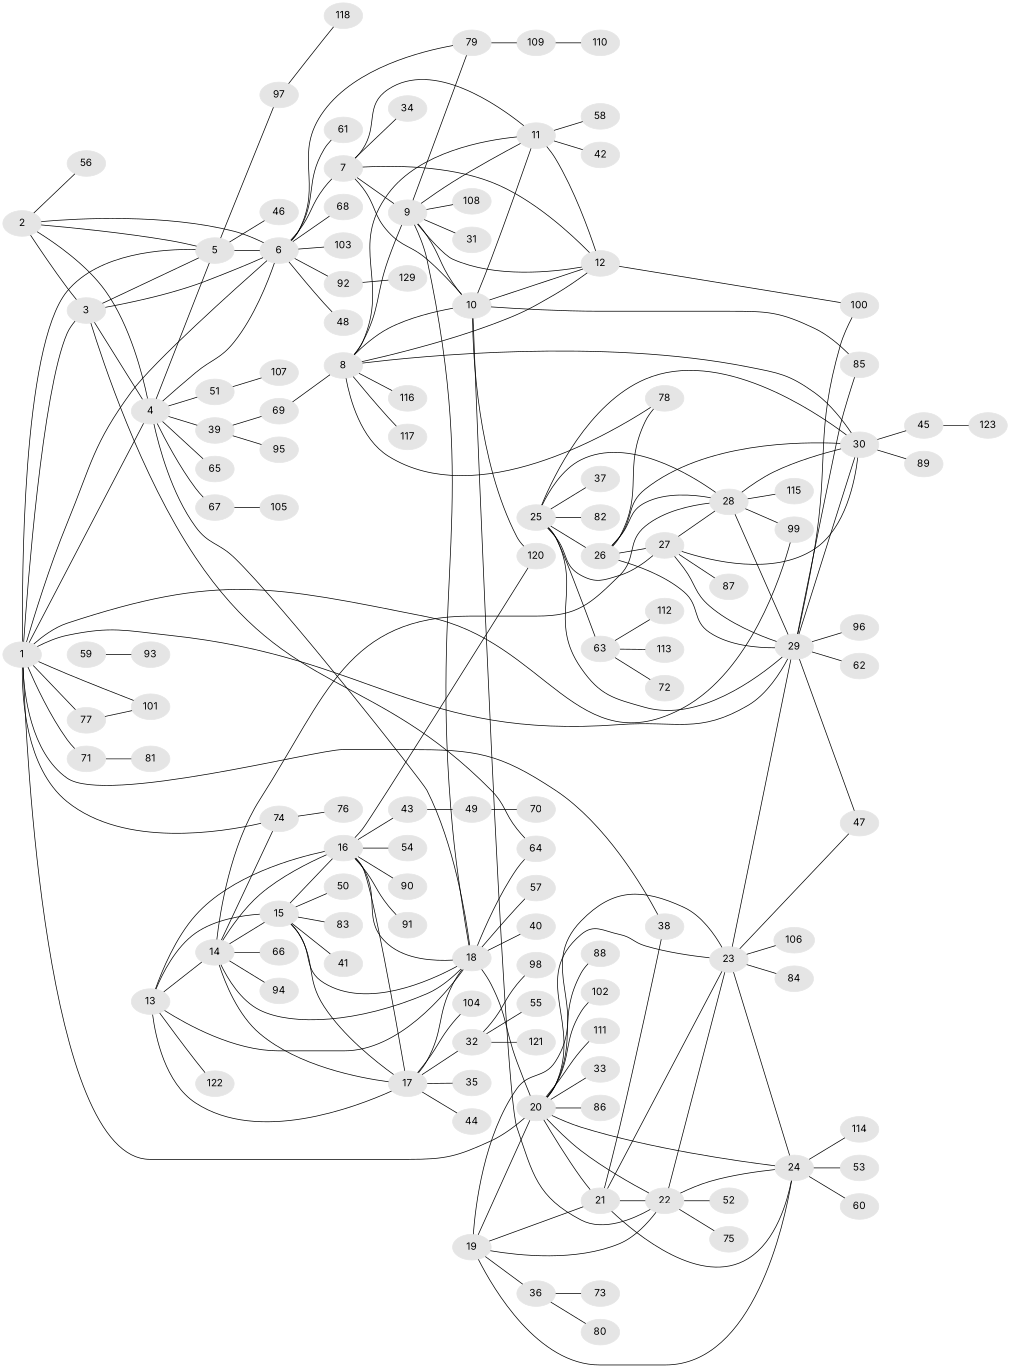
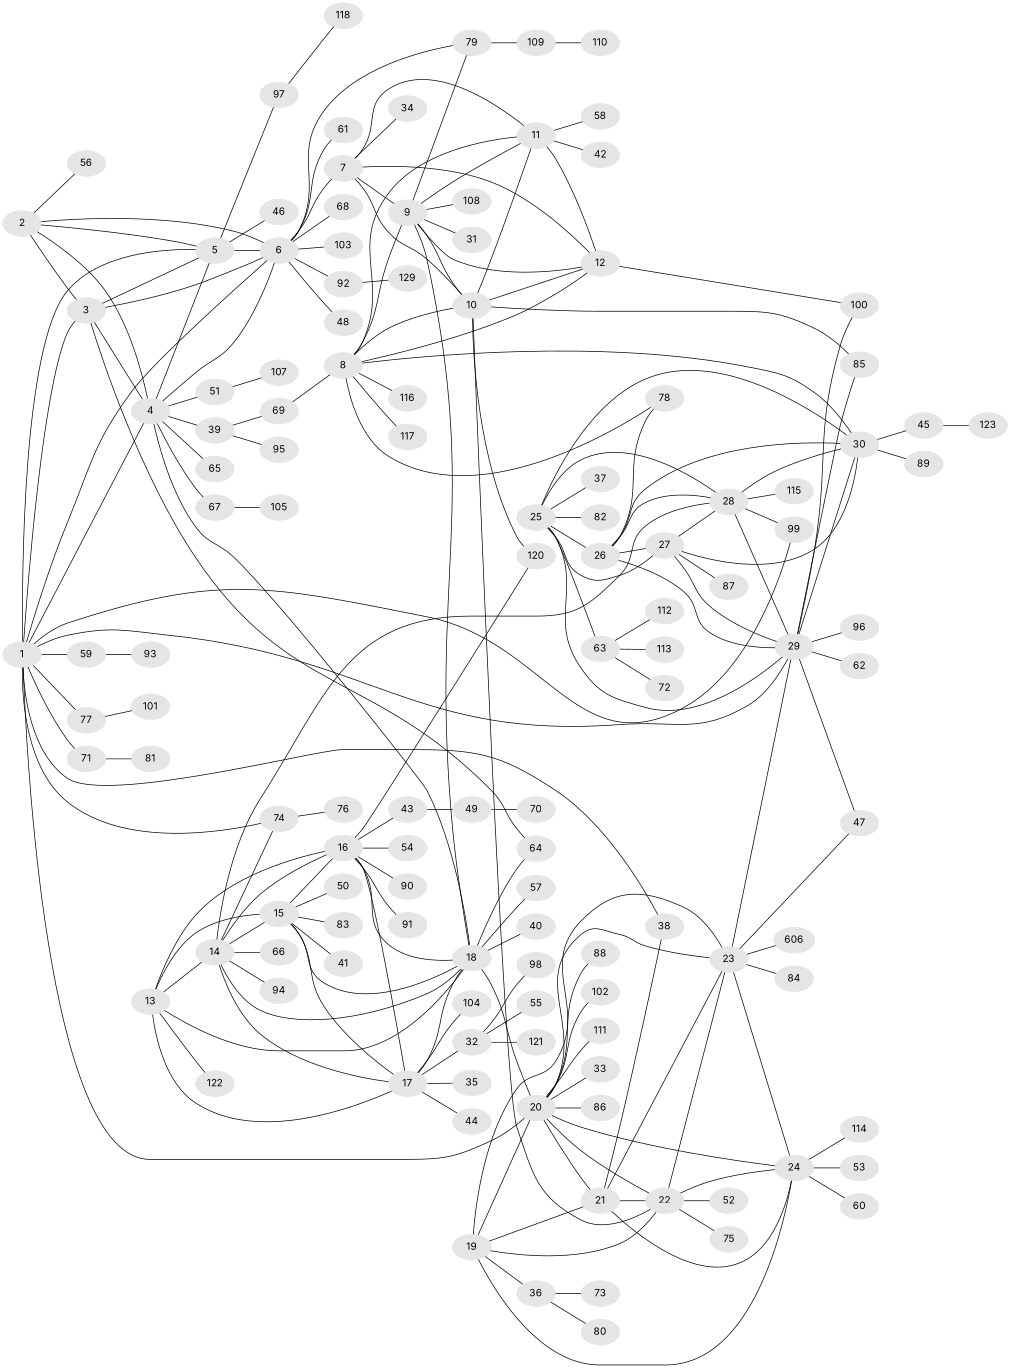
(86, 682) -> (54, 655)
(794, 940) -> (794, 940)
